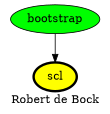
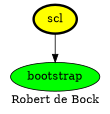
(55, 44) -> (55, 44)
